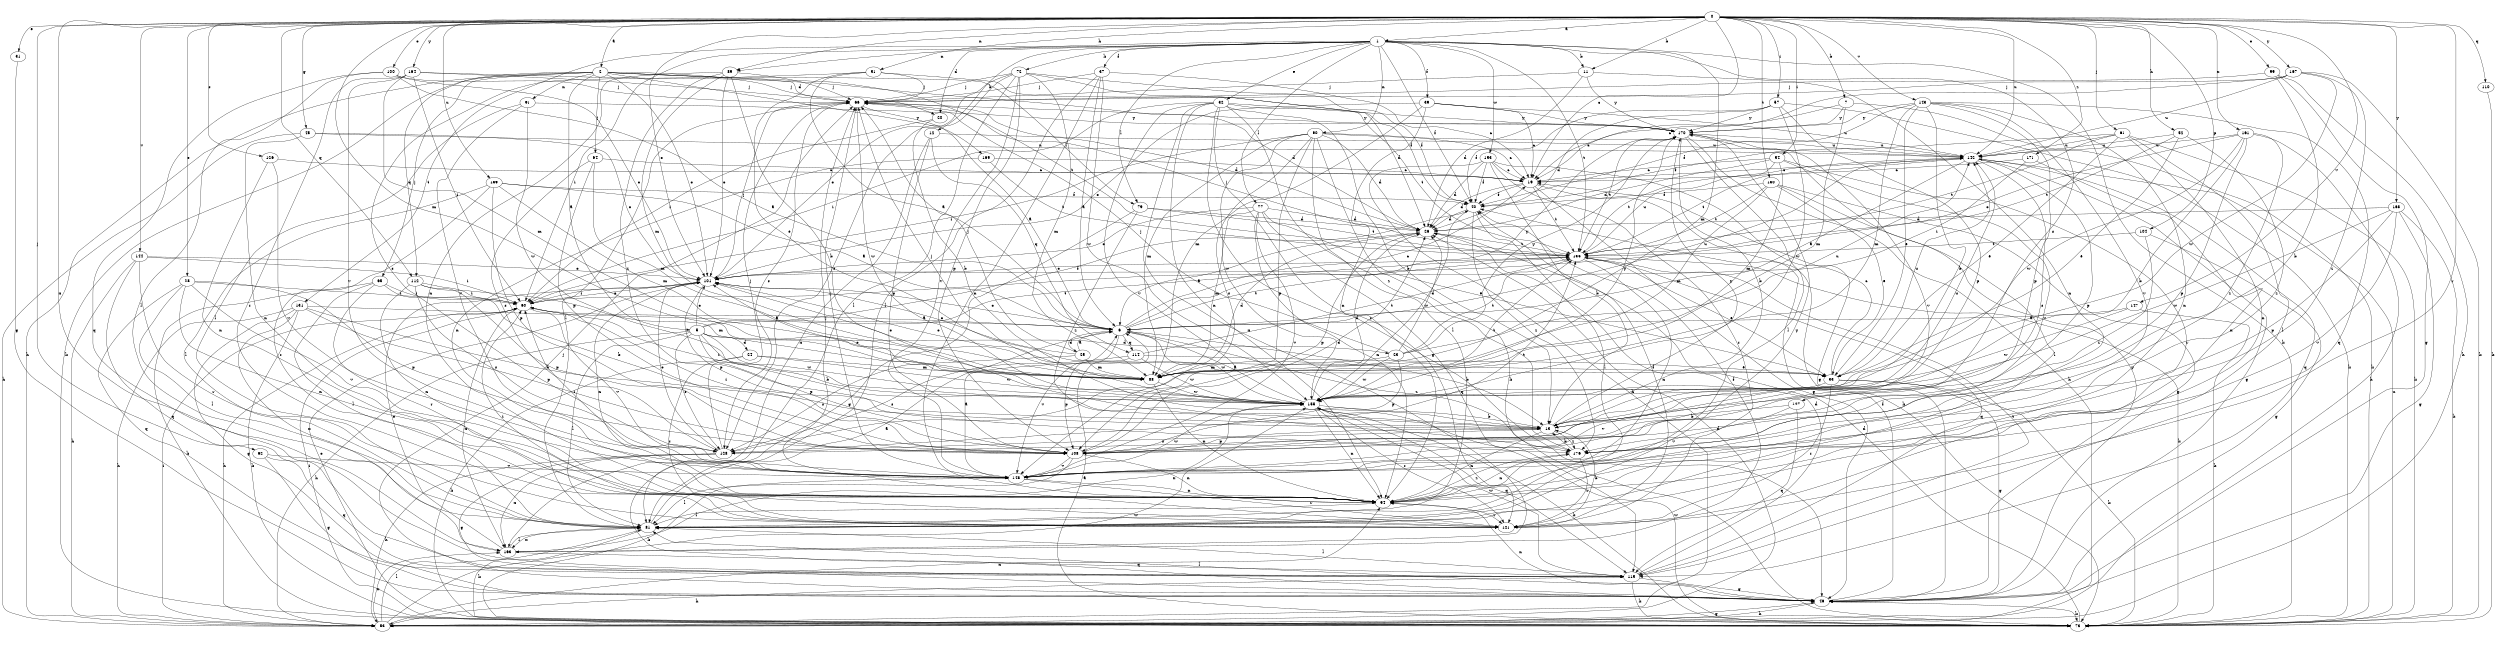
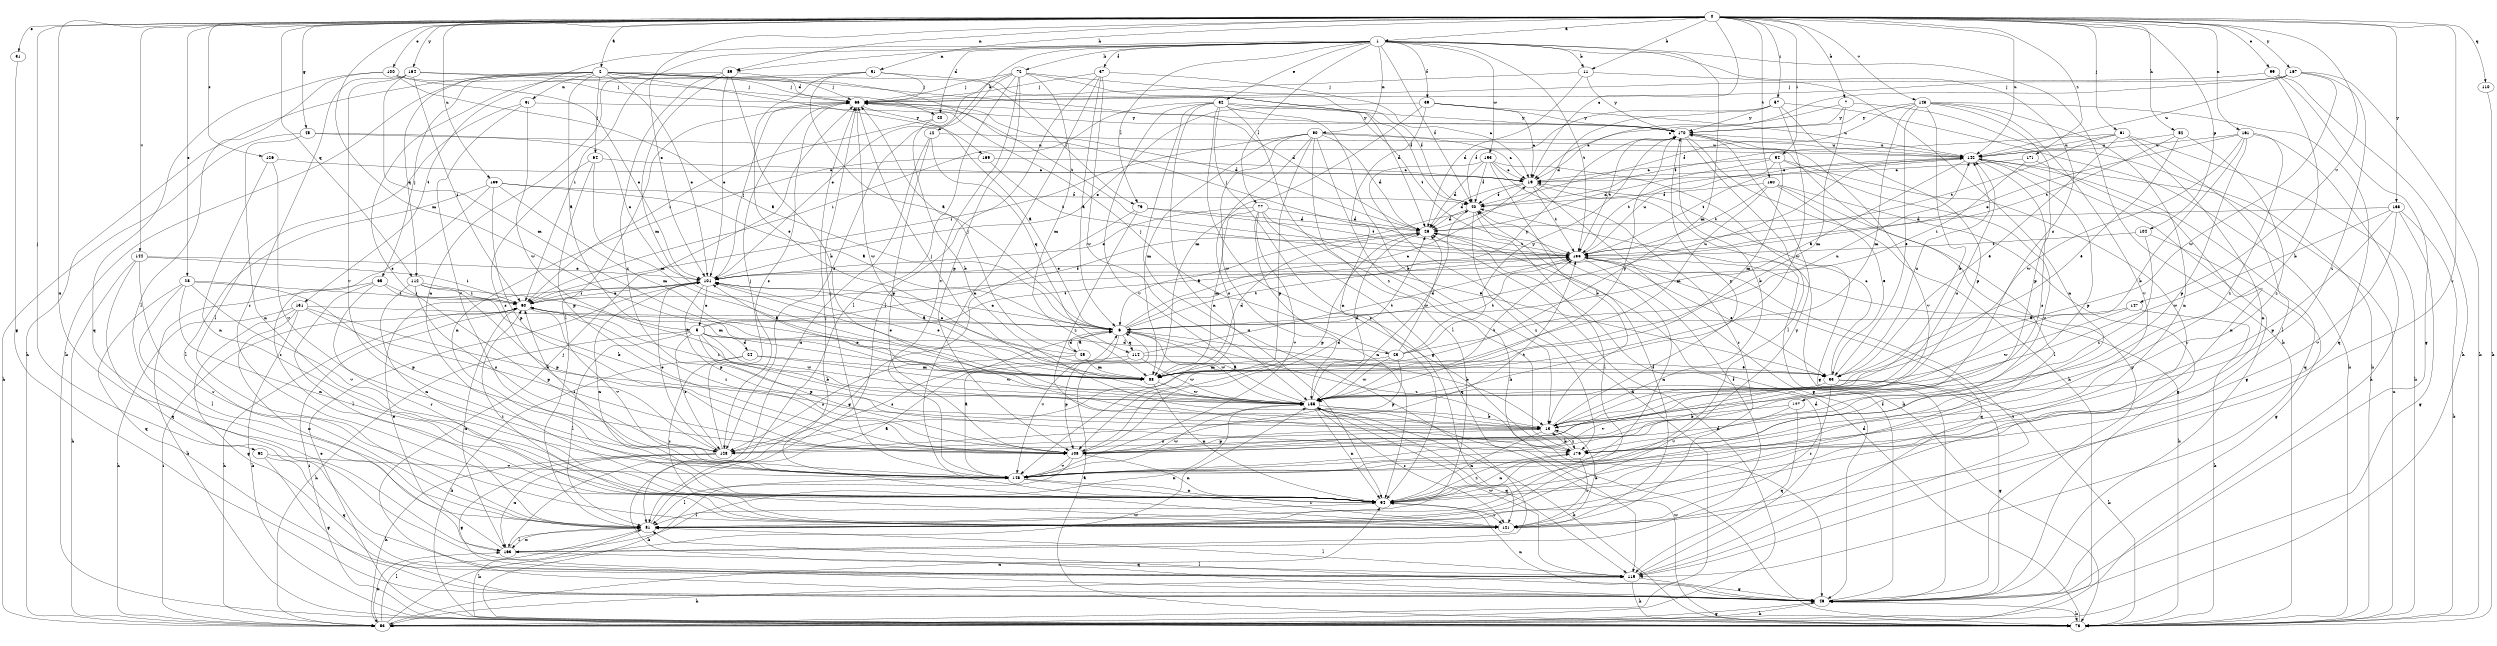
(698, 304) -> (704, 305)
